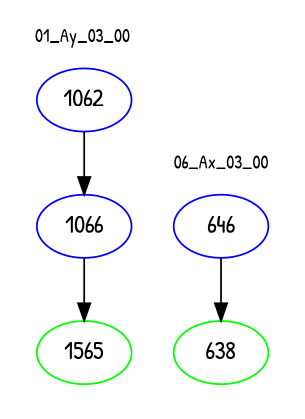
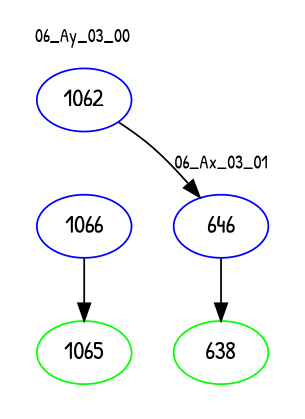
(83, 38) -> (83, 38)
(84, 155) -> (171, 165)
(222, 164) -> (222, 164)
(84, 353) -> (84, 353)
